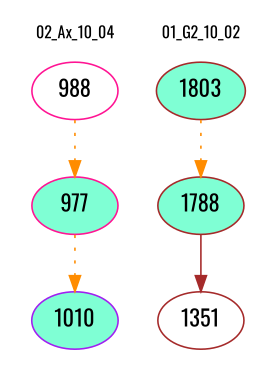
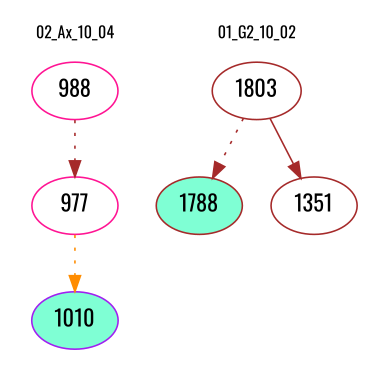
(201, 91) -> (257, 91)
(75, 140) -> (75, 140)
(201, 140) -> (232, 141)
(75, 206) -> (75, 206)
(201, 255) -> (282, 141)
